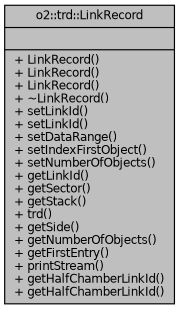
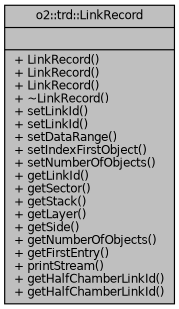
(33, 215) -> (50, 215)
